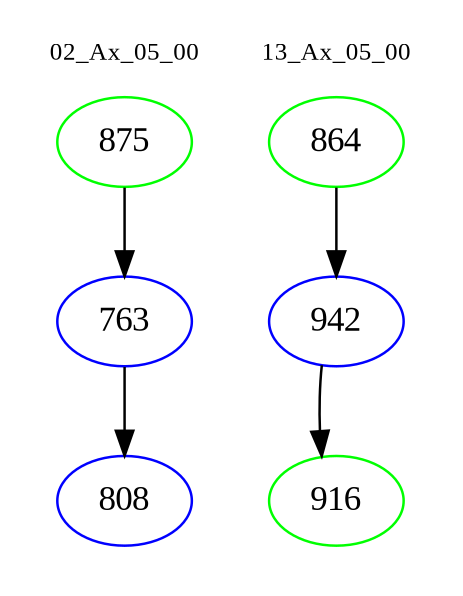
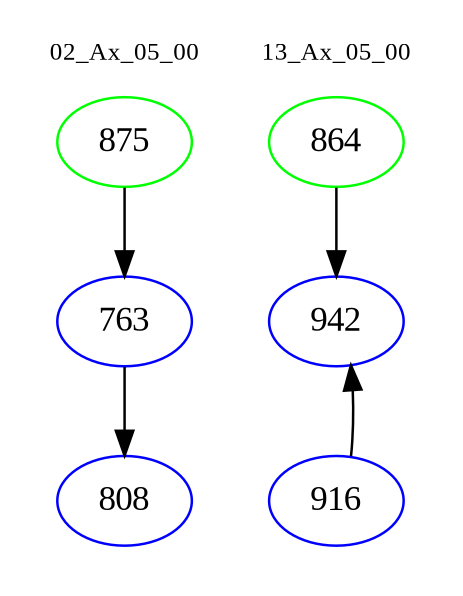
(320, 398) -> (353, 423)
(336, 501) -> (336, 501)
